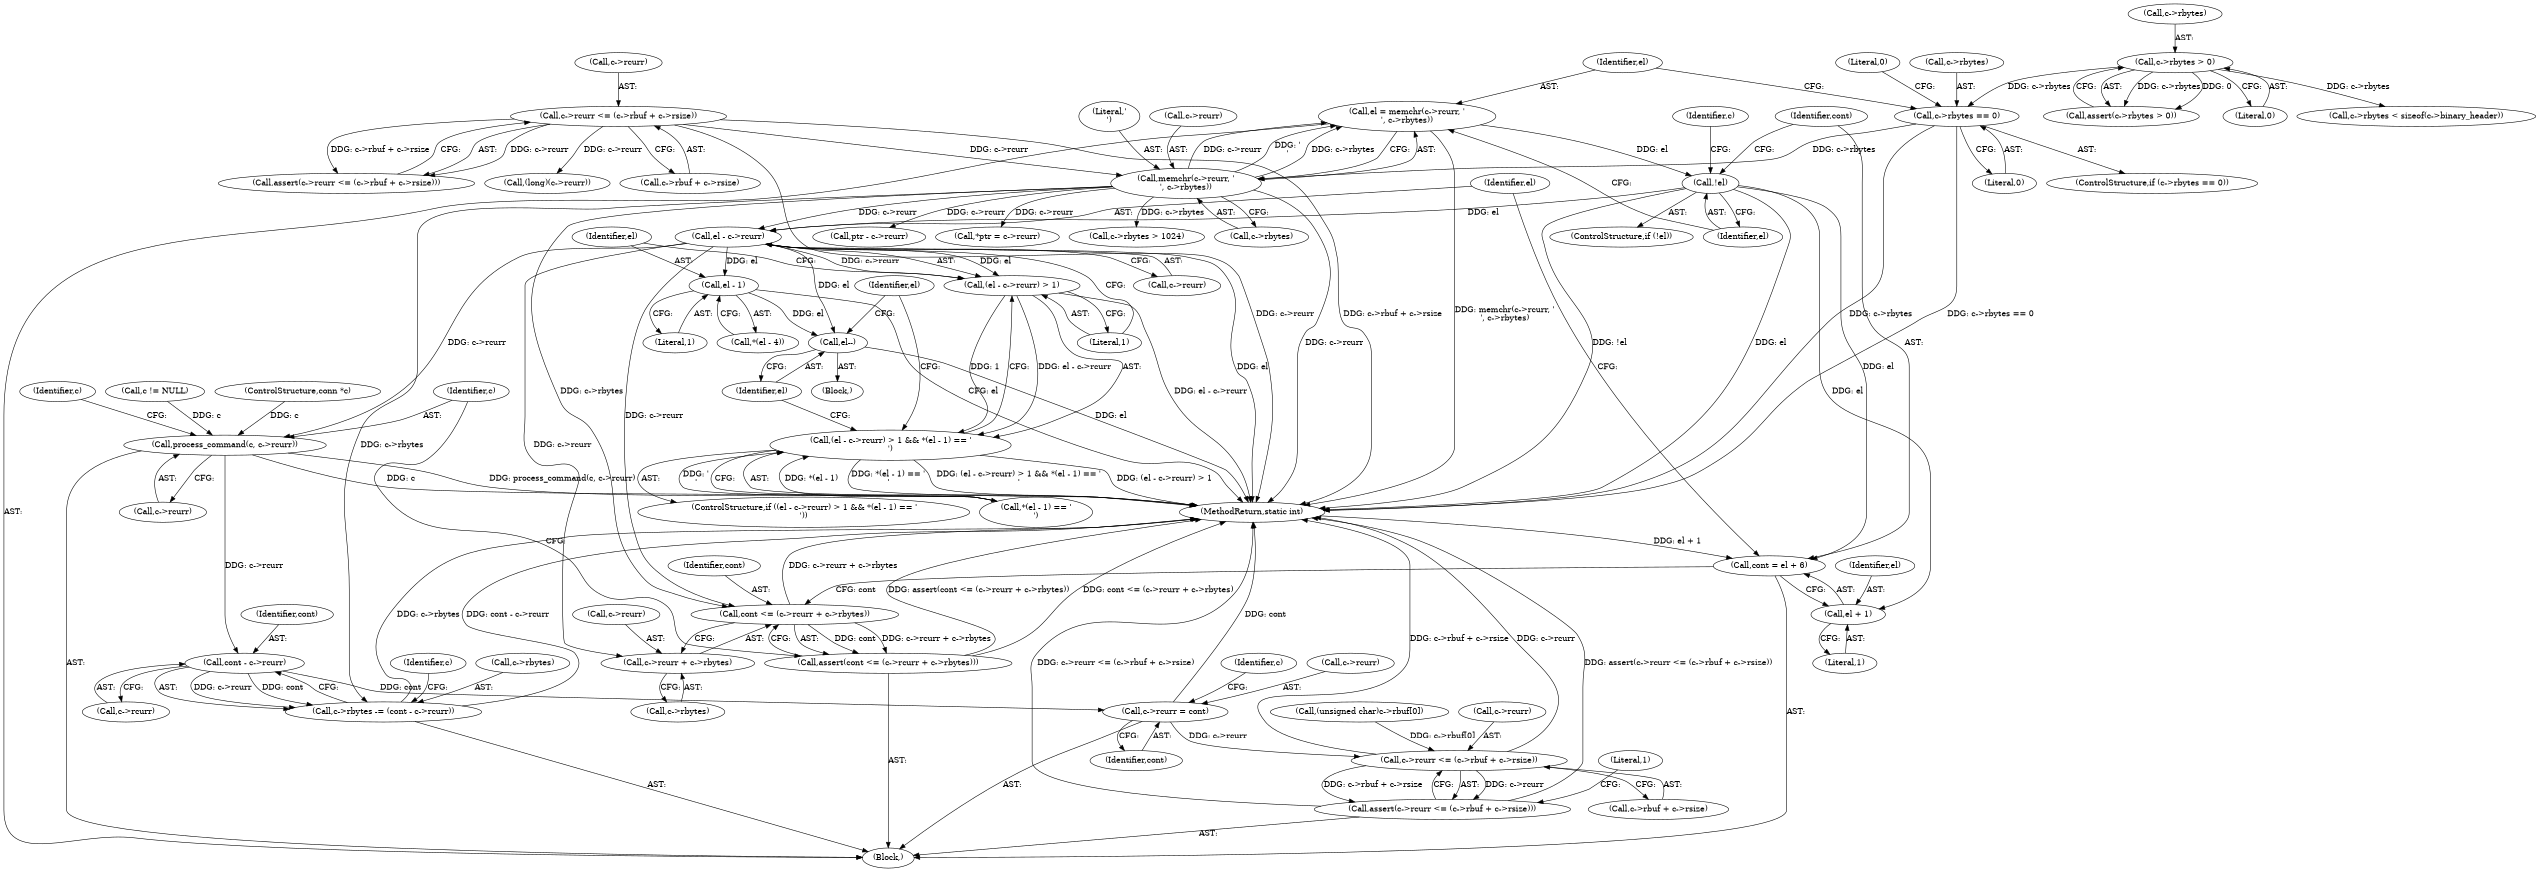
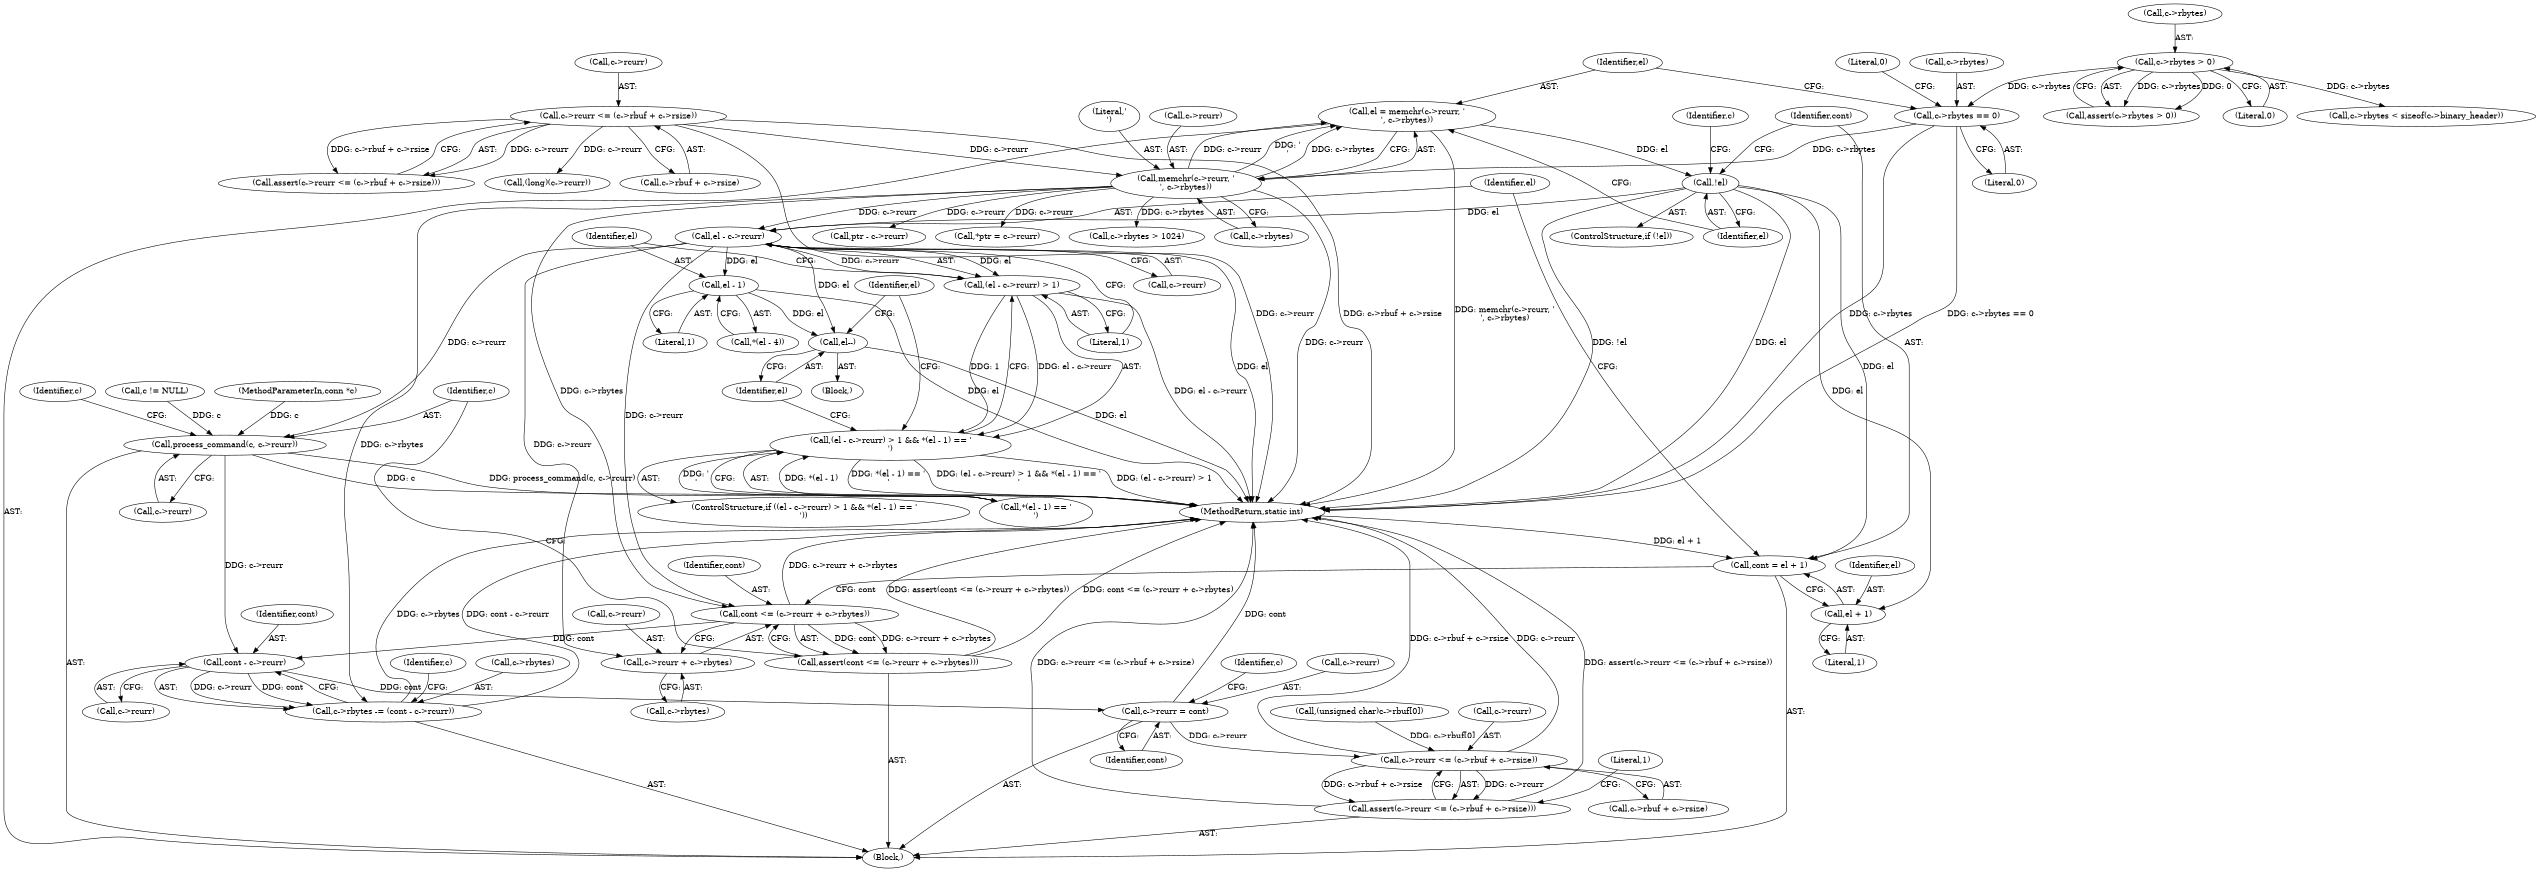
(2152, 183) -> none
(298, 392) -> (298, 392)
(983, 392) -> (983, 392)
(1769, 566) -> (1769, 566)
none -> (501, 641)
